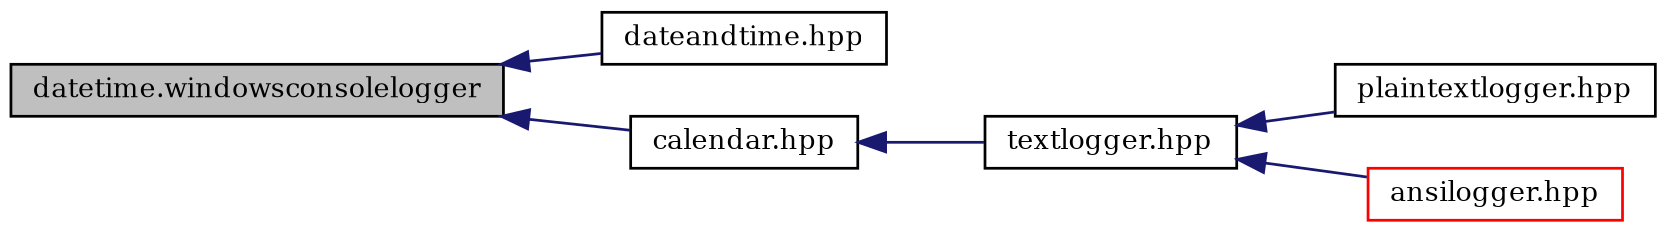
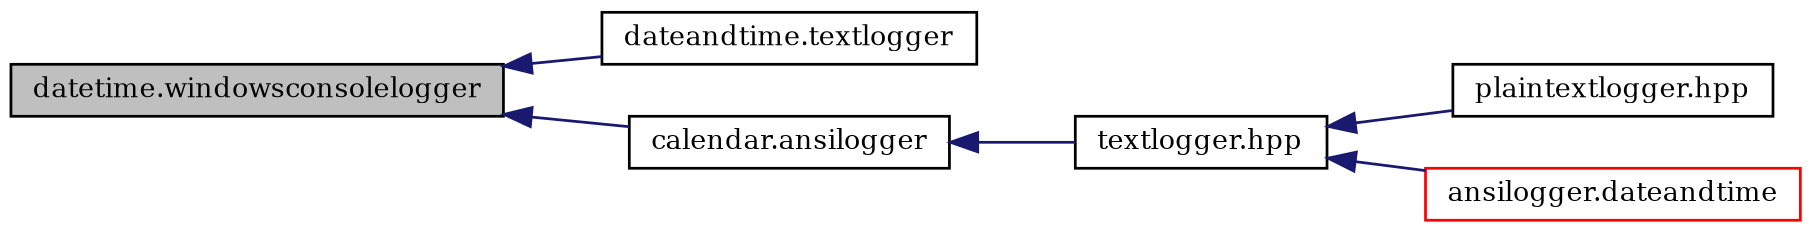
(744, 38) -> (789, 38)
(744, 142) -> (789, 142)
(1495, 194) -> (1613, 194)
